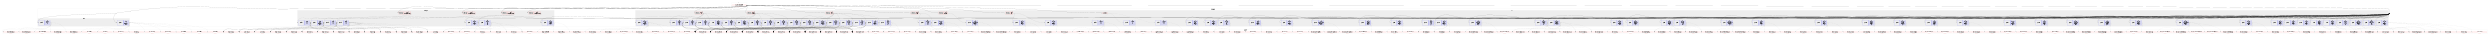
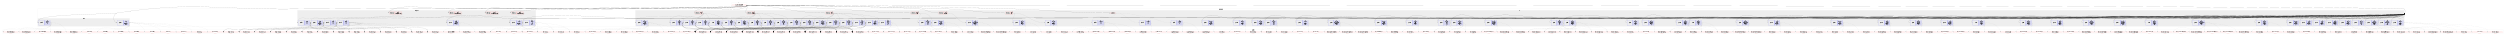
none -> (1080, 32)
